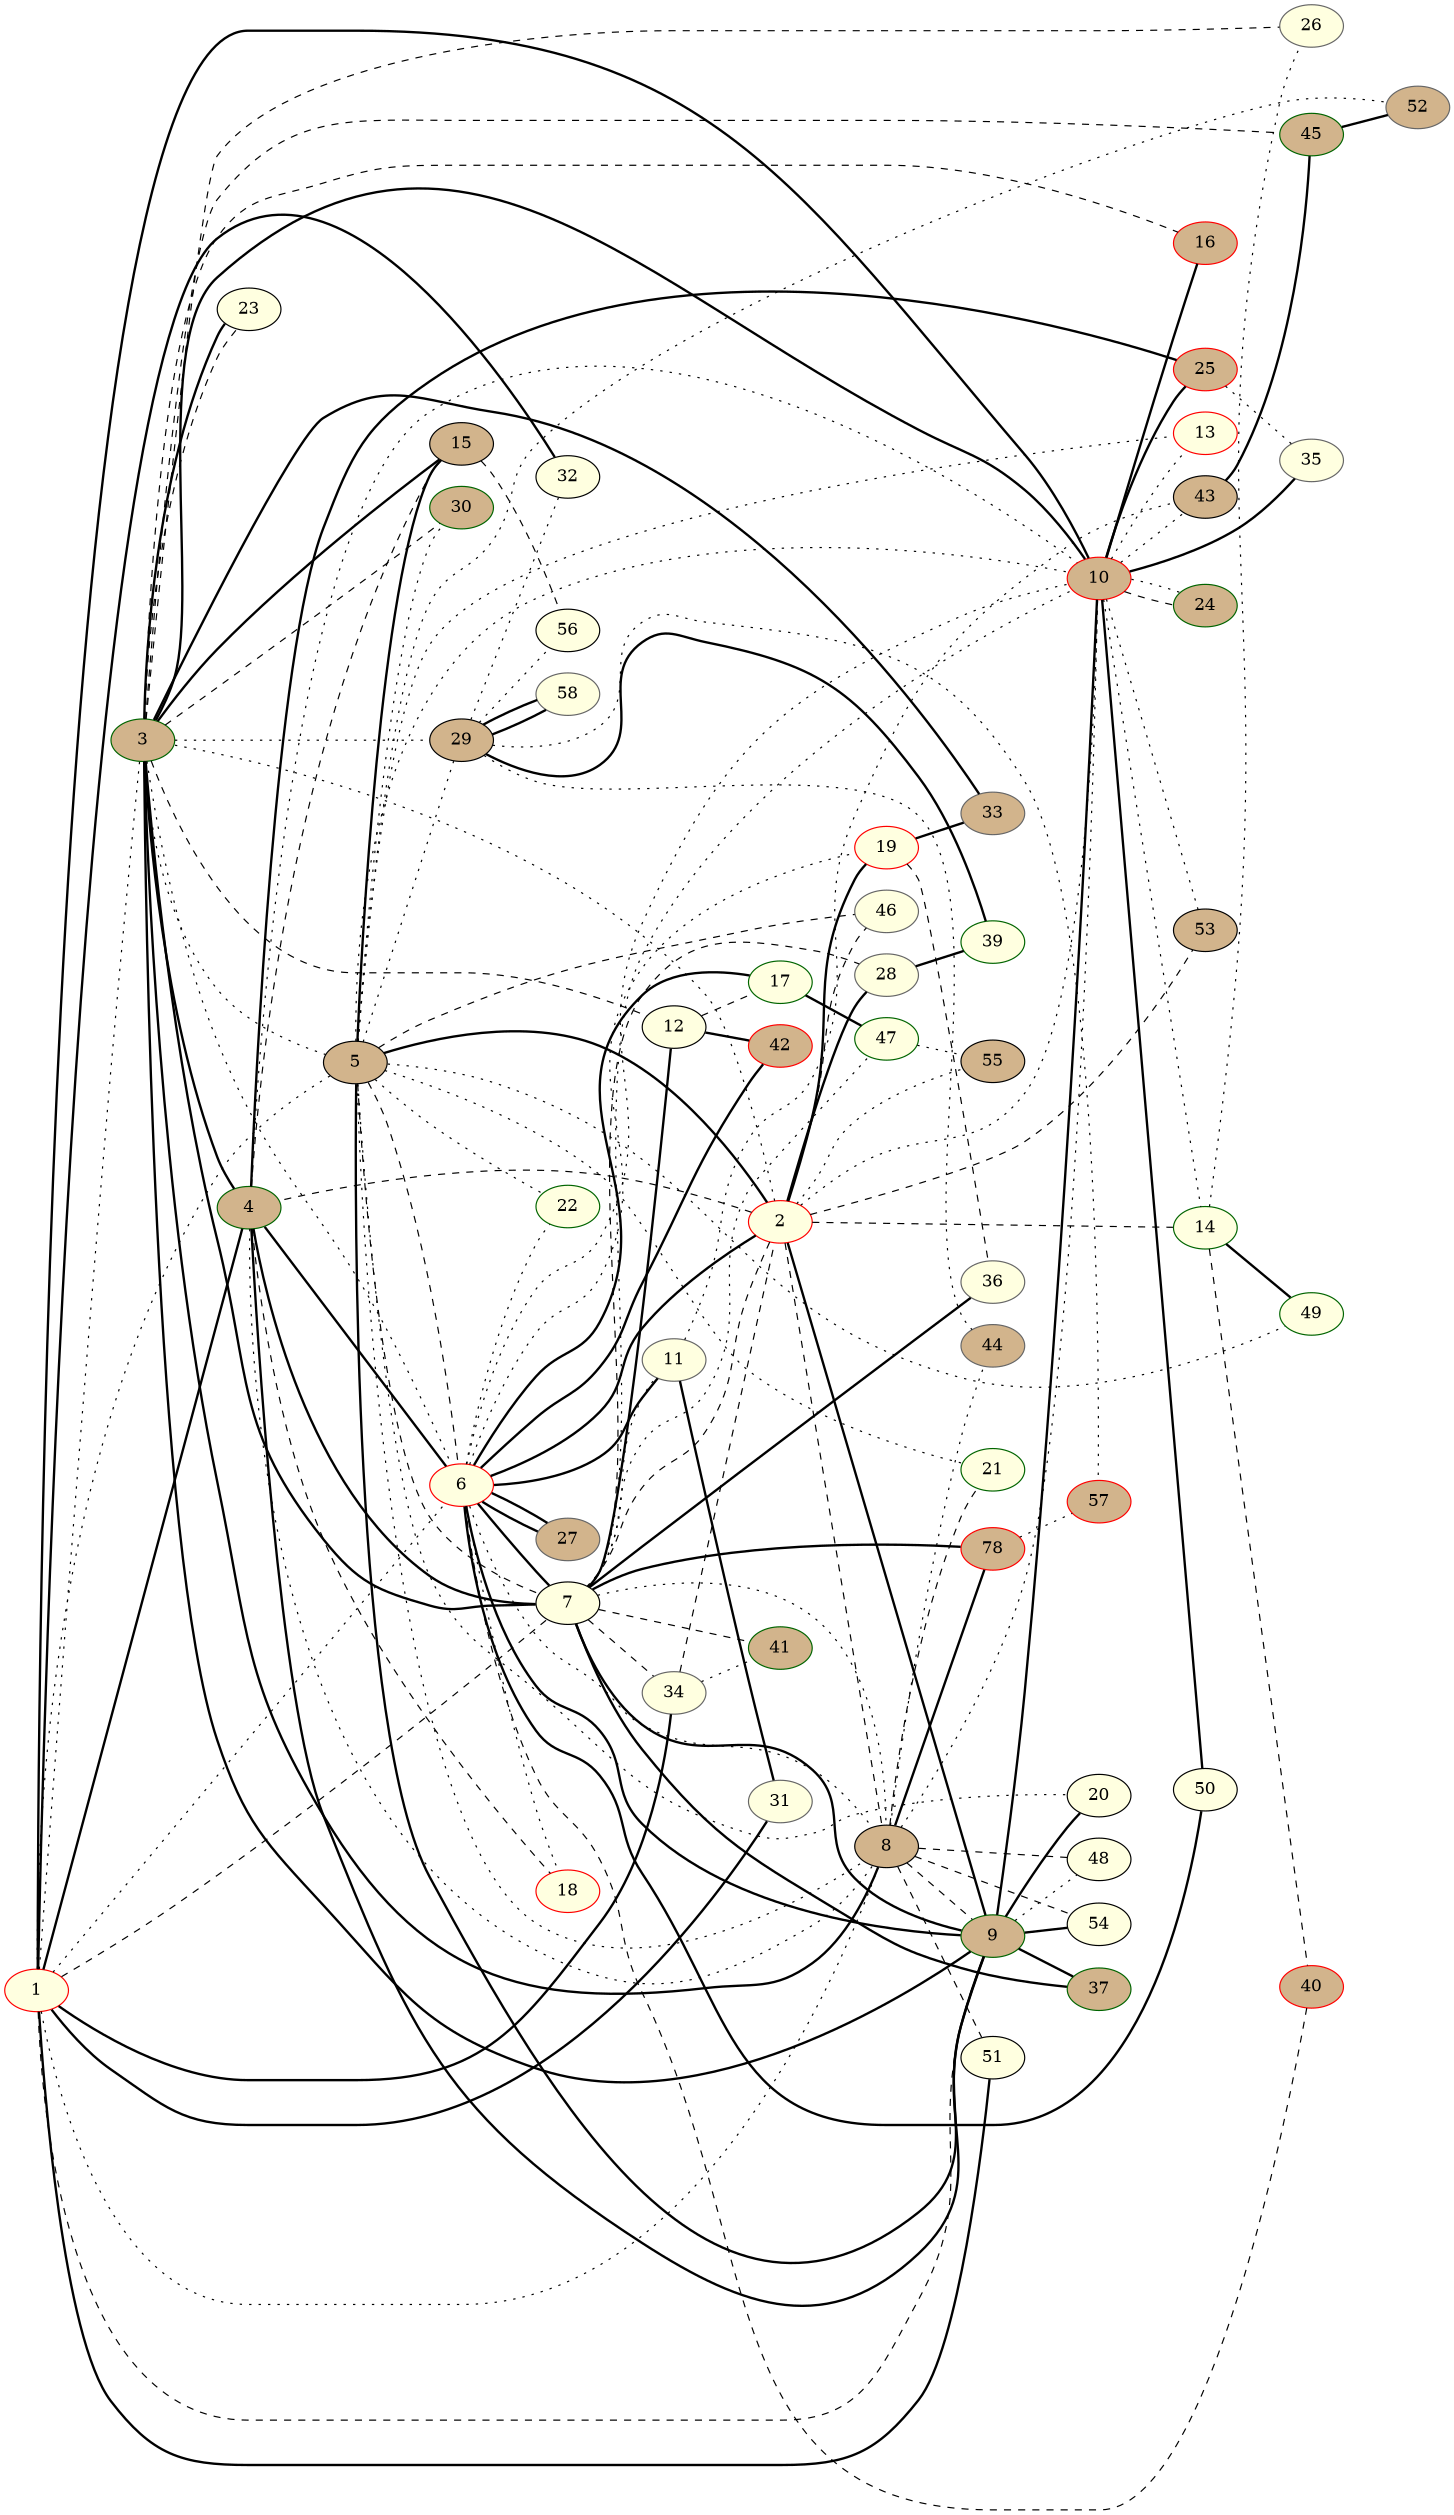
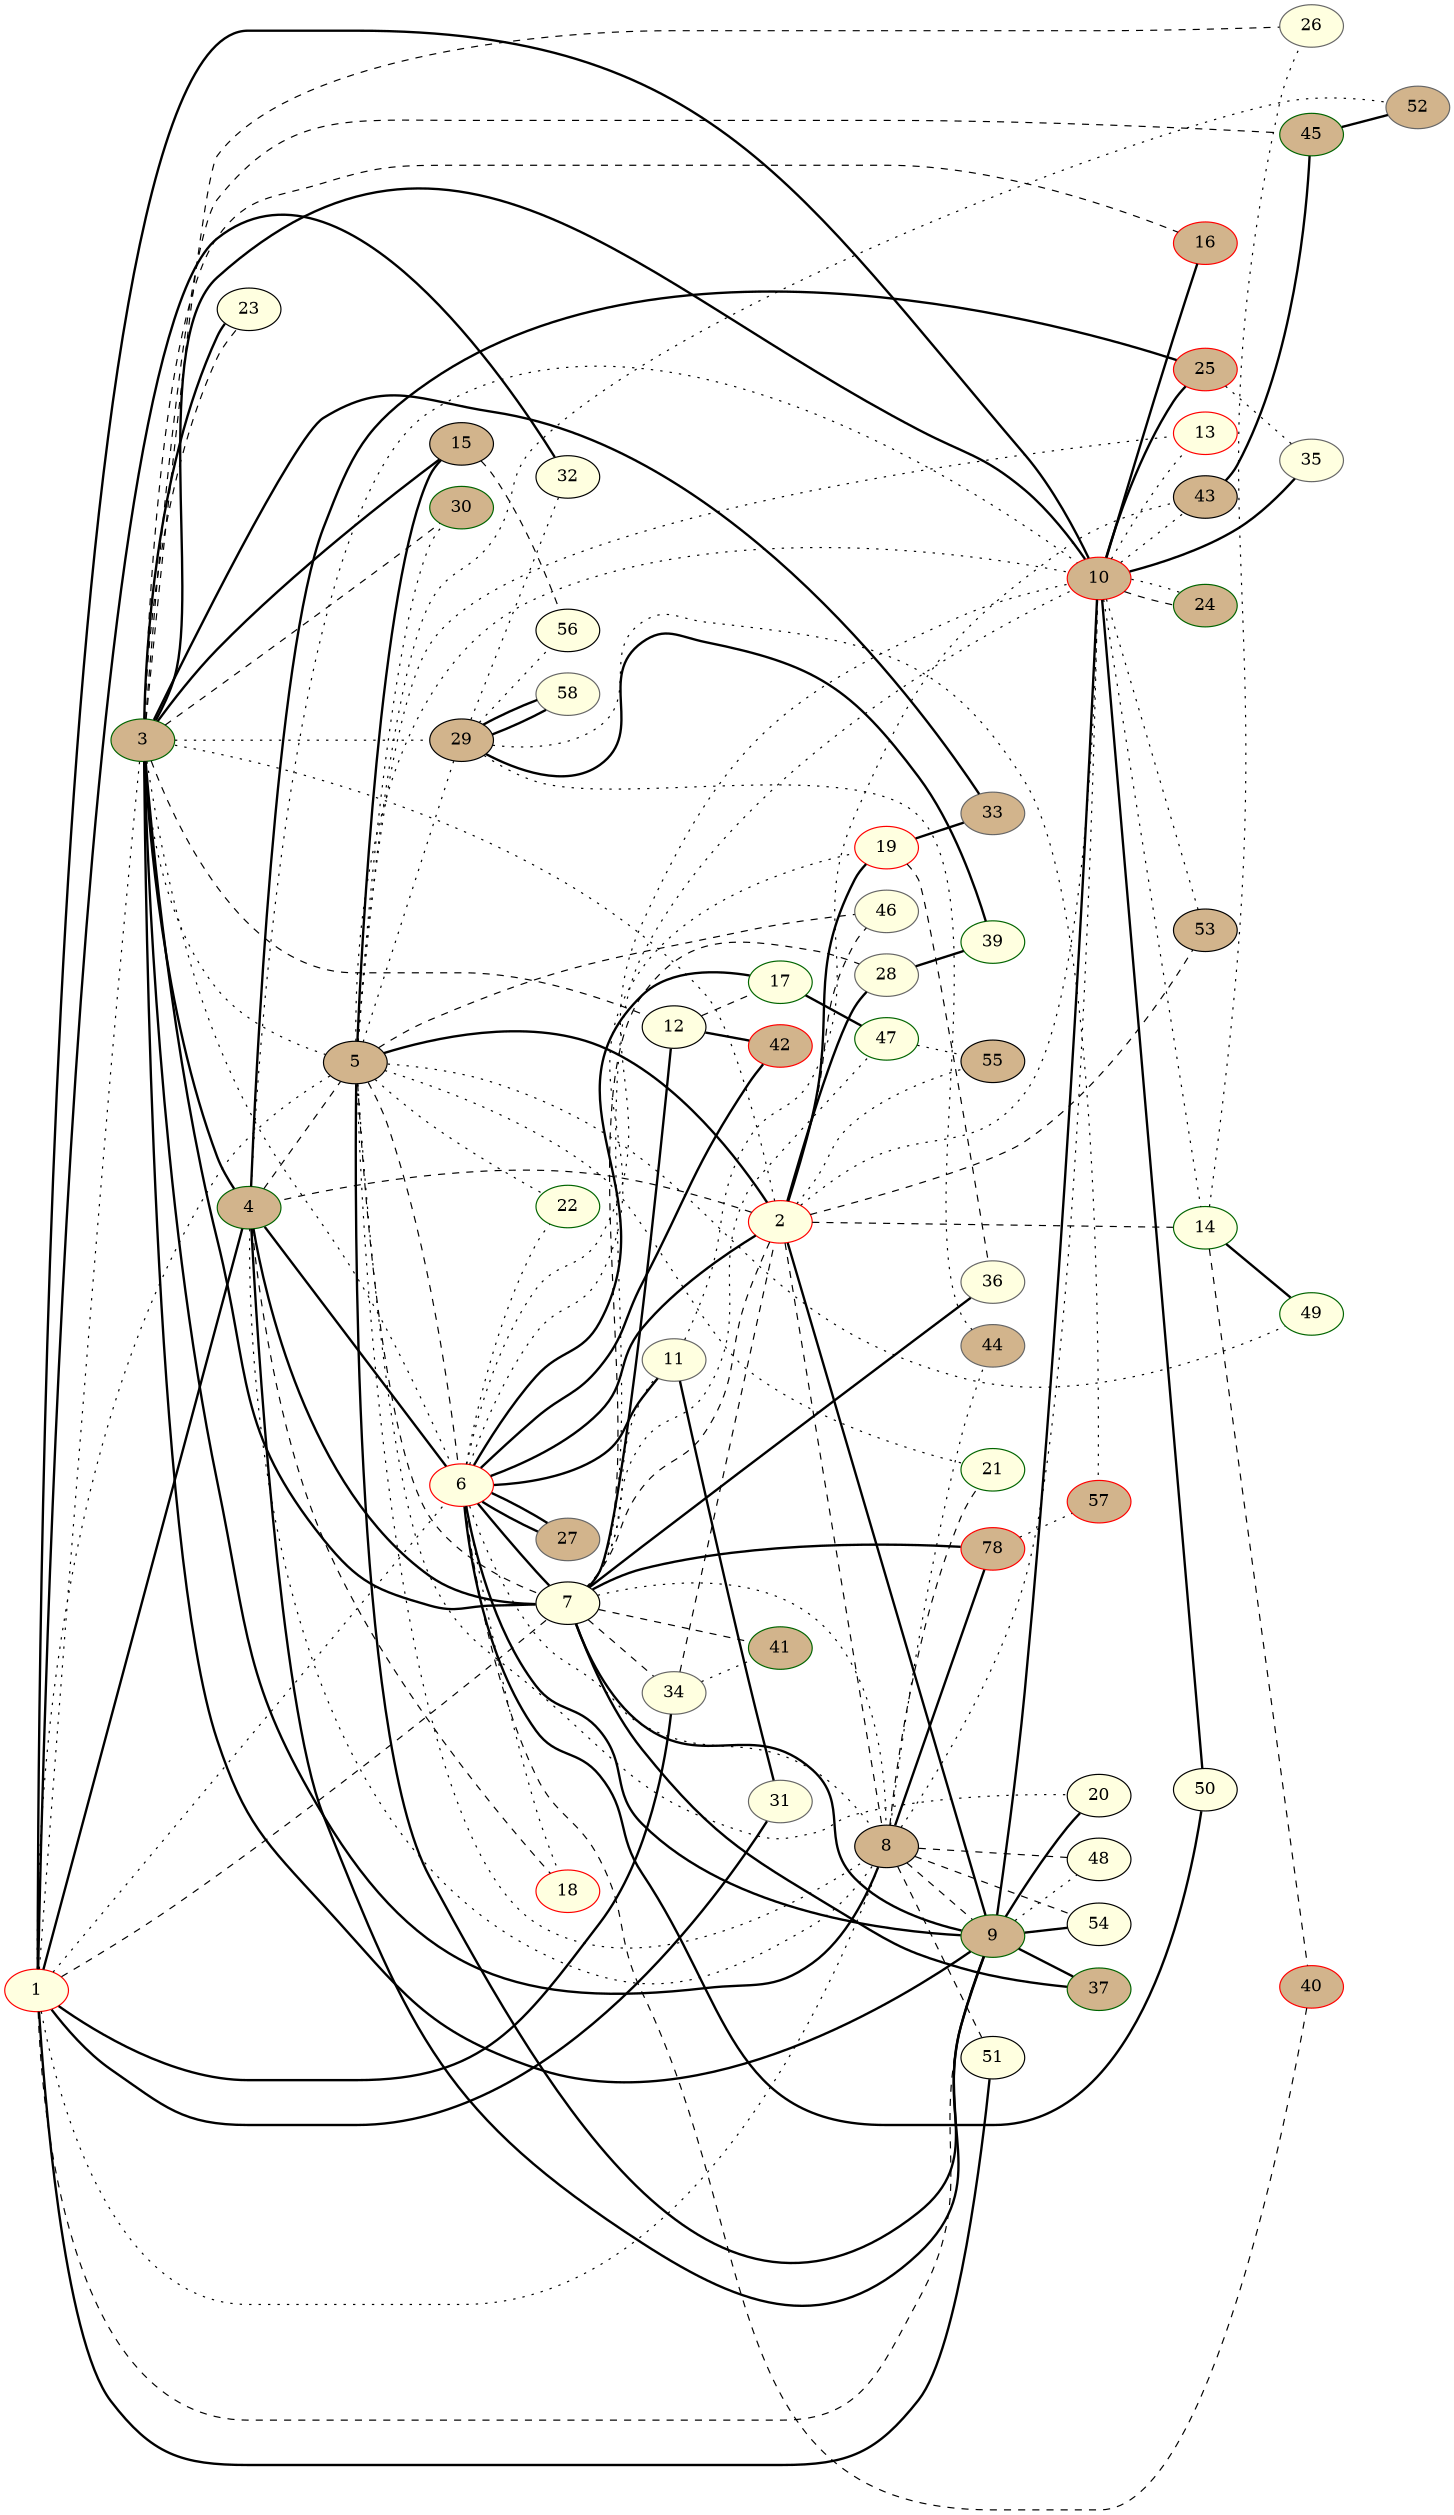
(308, 813) -> (302, 1135)
